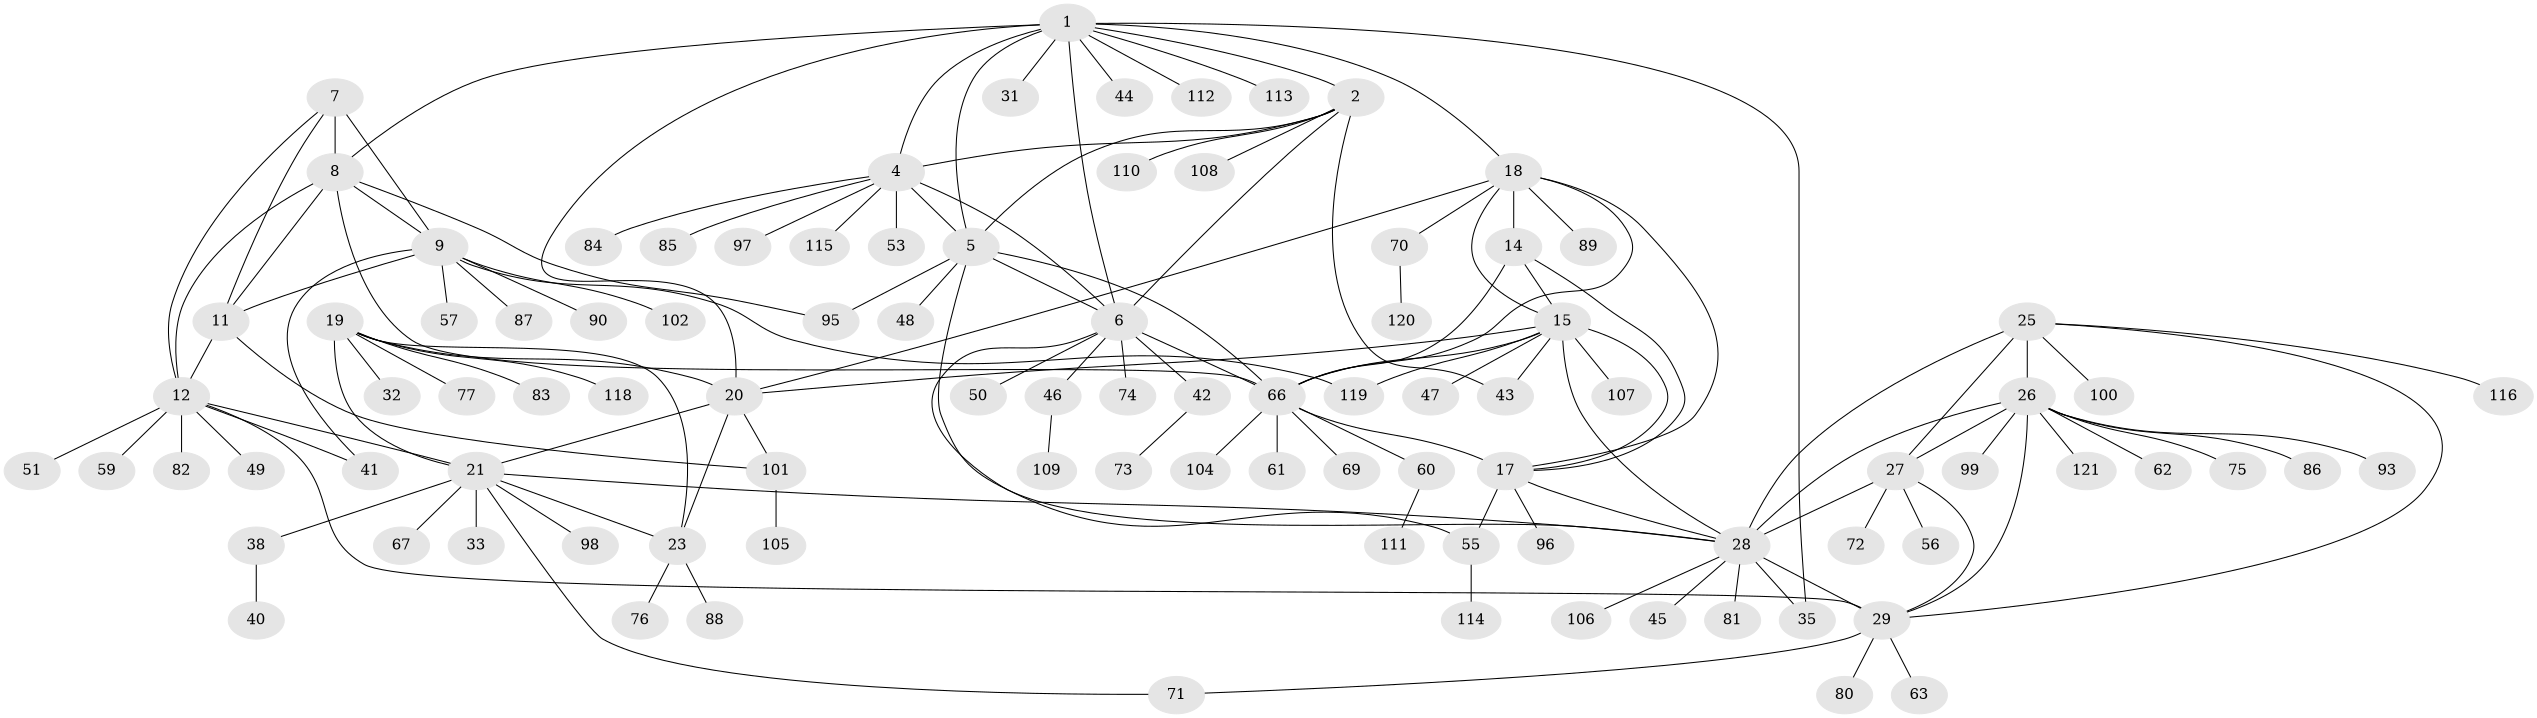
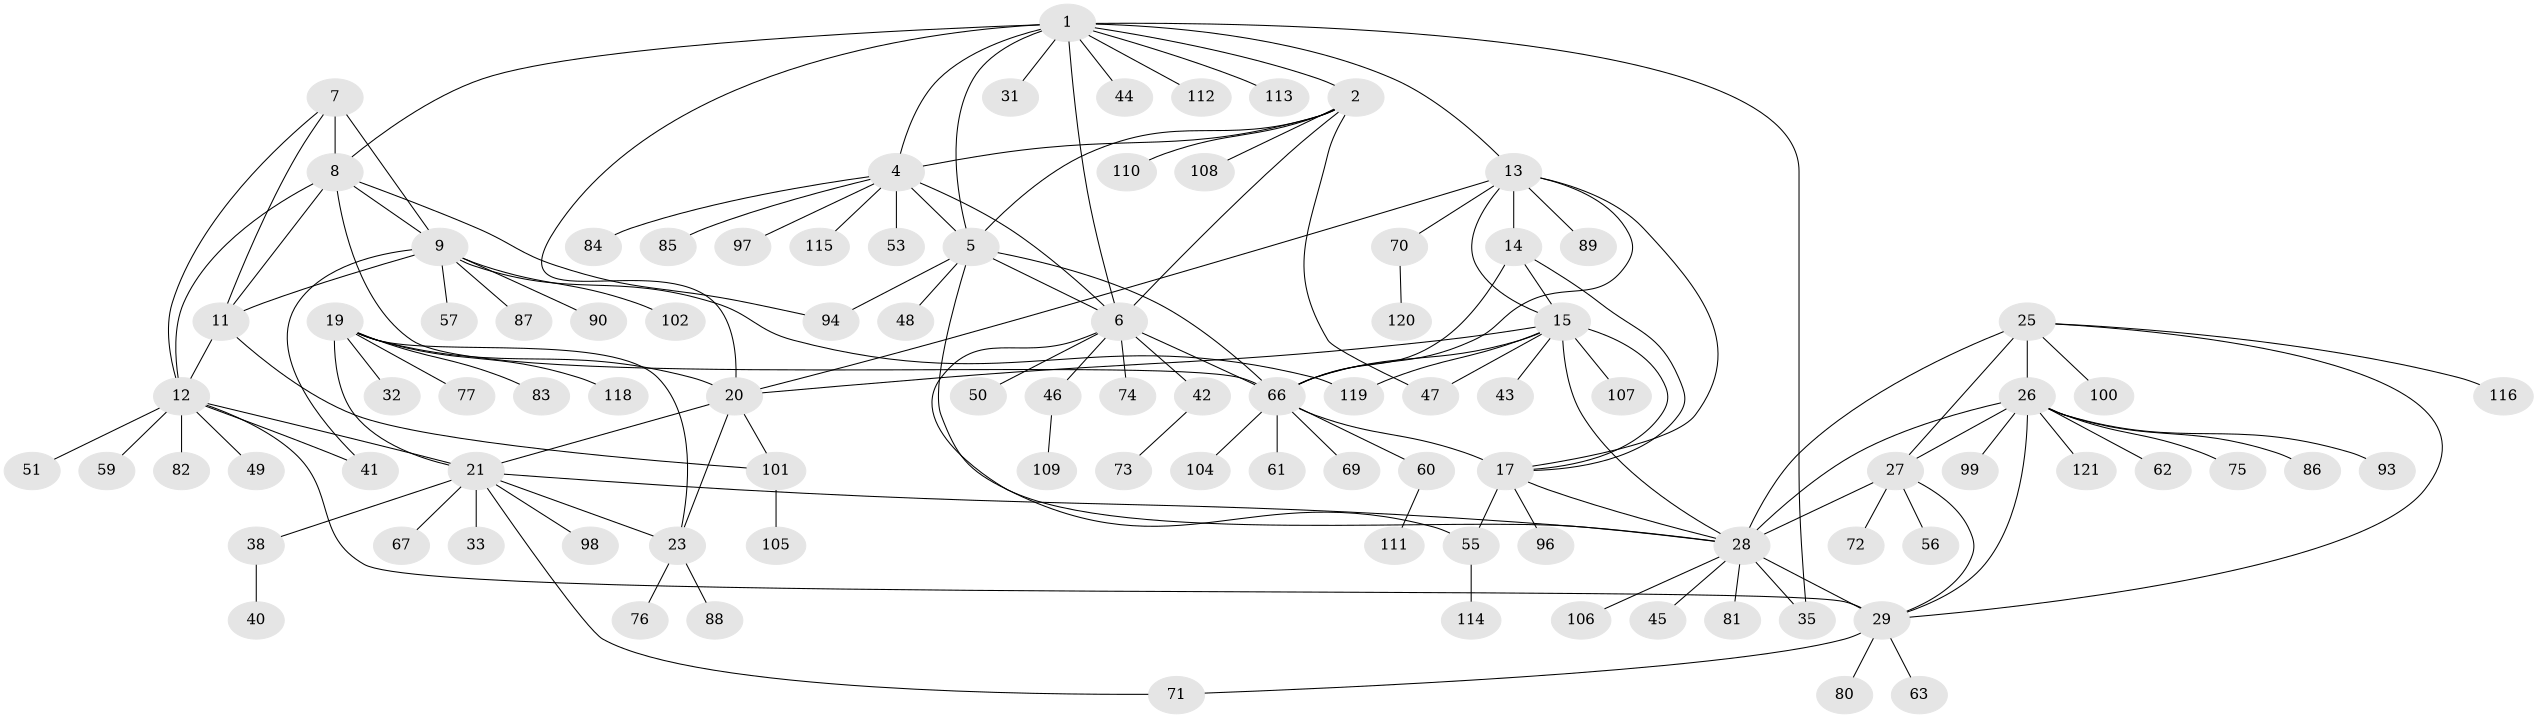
(1514, 172) -> (1514, 172)
(1342, 296) -> (1304, 273)
(831, 322) -> (831, 322)
